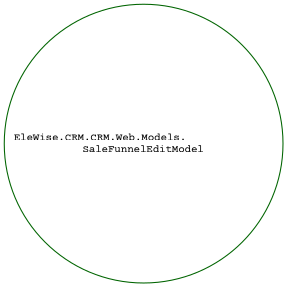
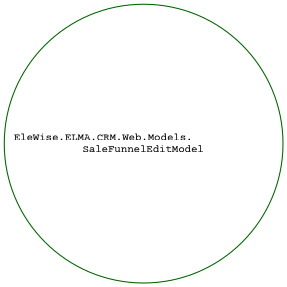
(144, 144) -> (144, 144)
